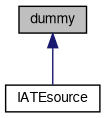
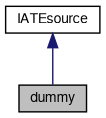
(53, 66) -> (53, 66)
